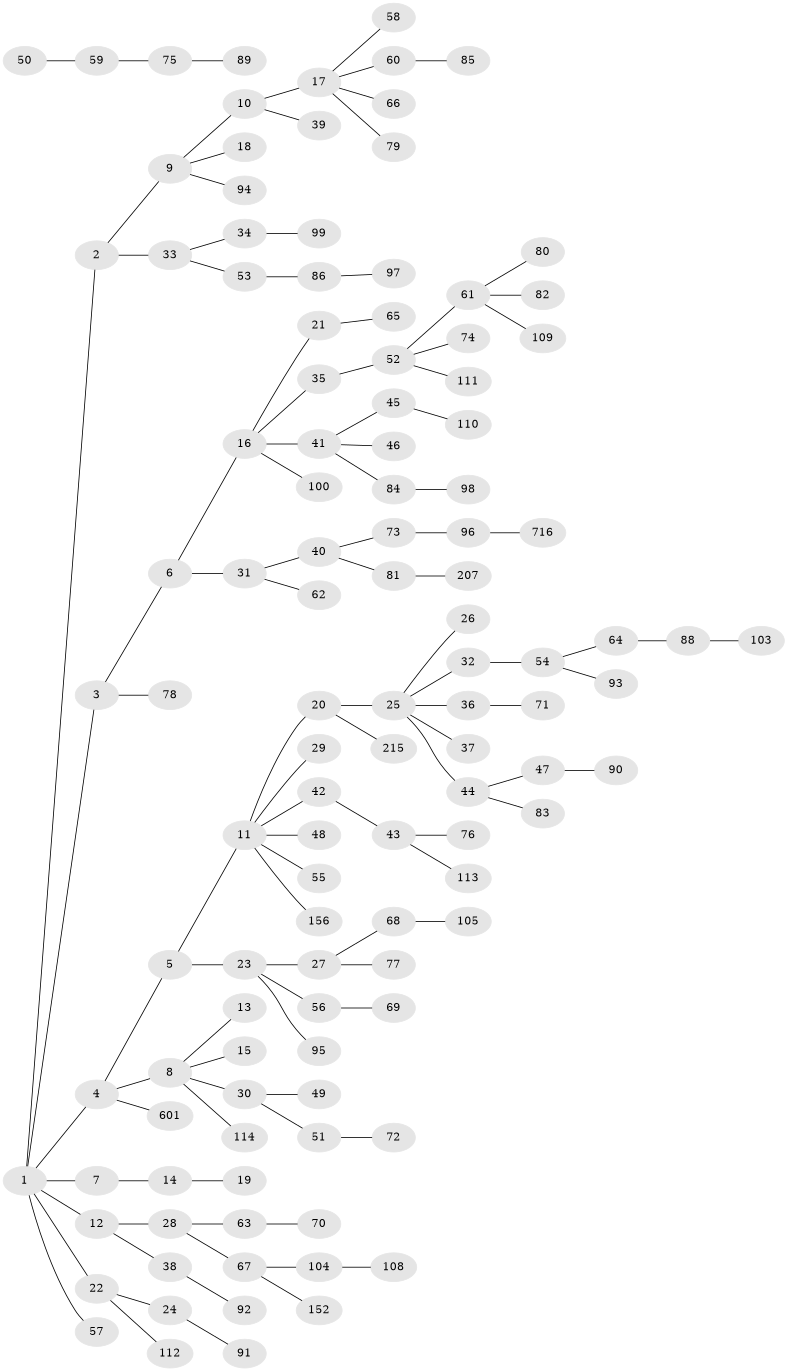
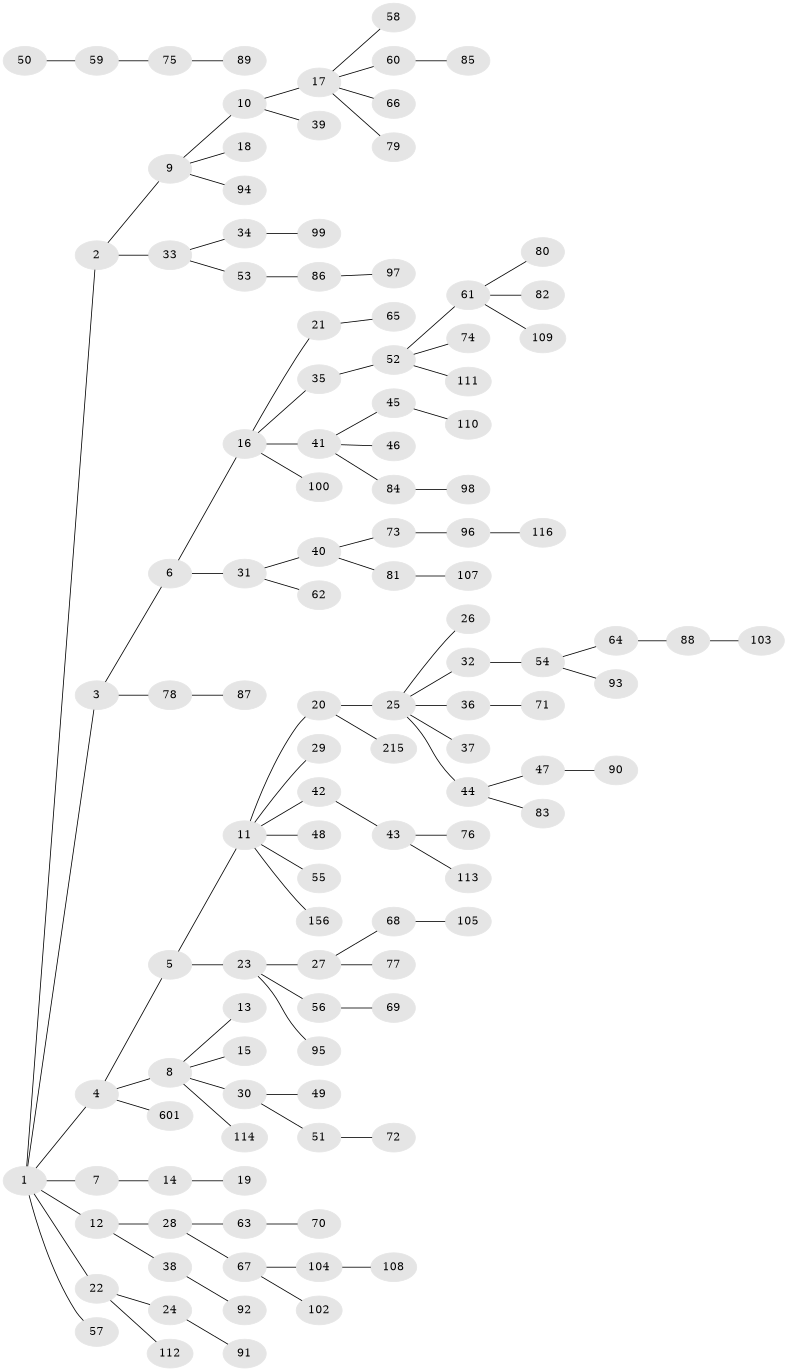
(543, 533) -> (543, 533)
(468, 576) -> (468, 576)
none -> (245, 695)
(319, 1310) -> (319, 1310)
